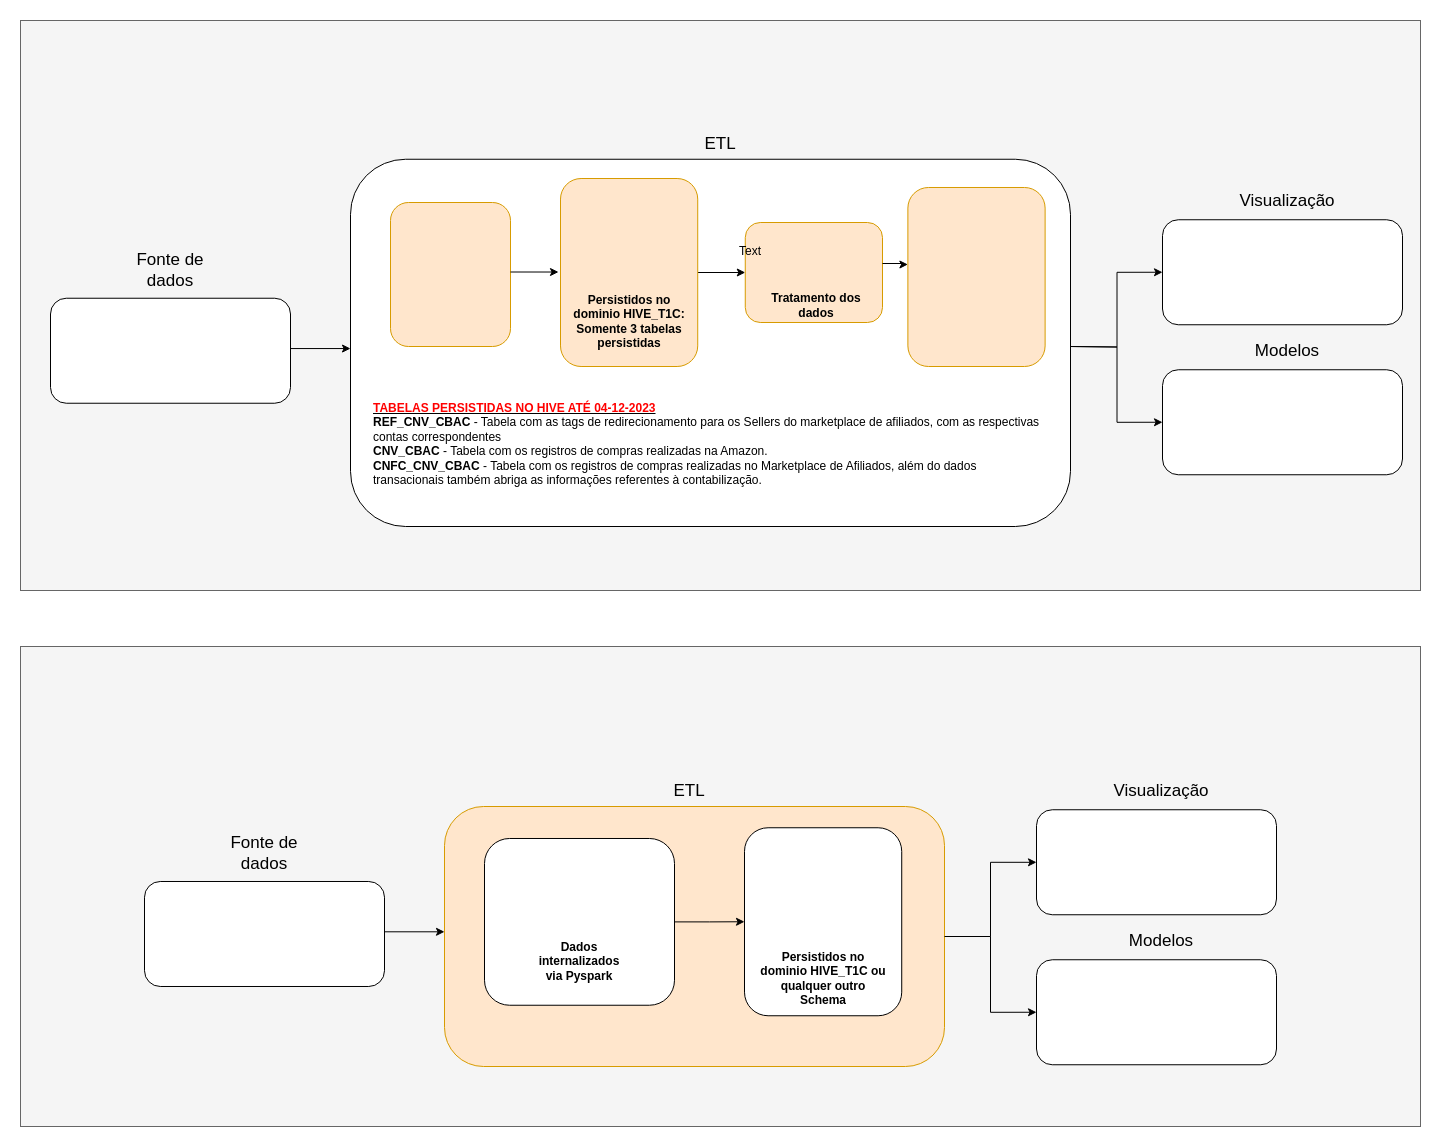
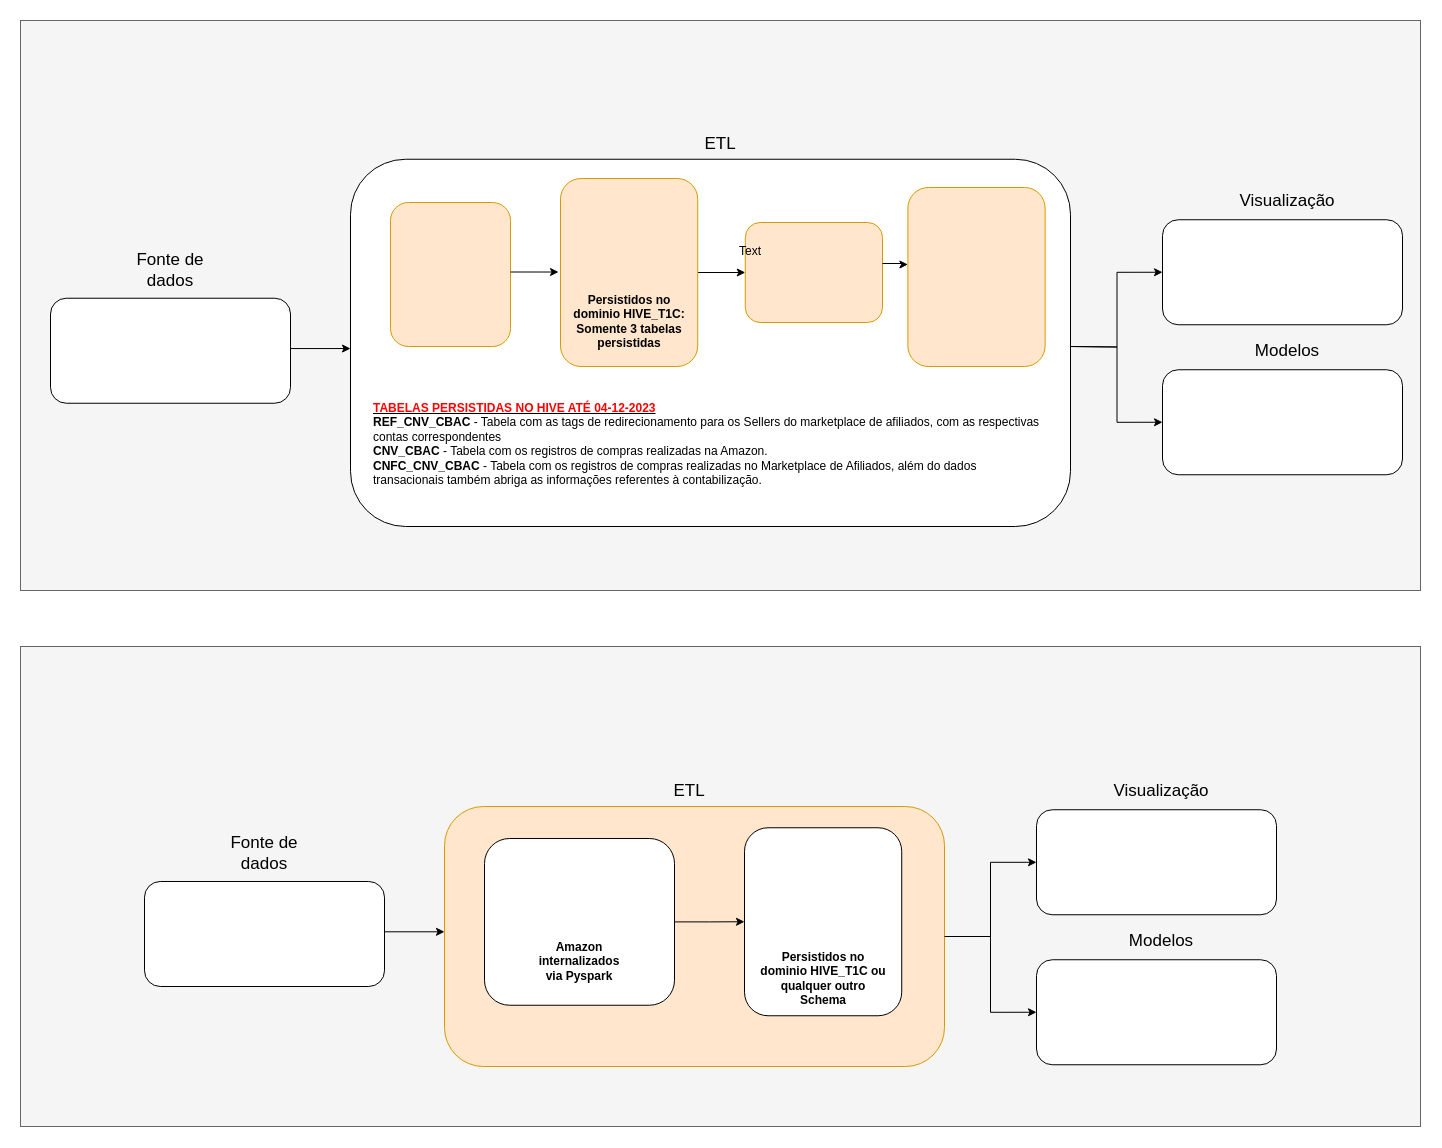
(817, 306) -> none
(580, 962) -> (580, 962)
